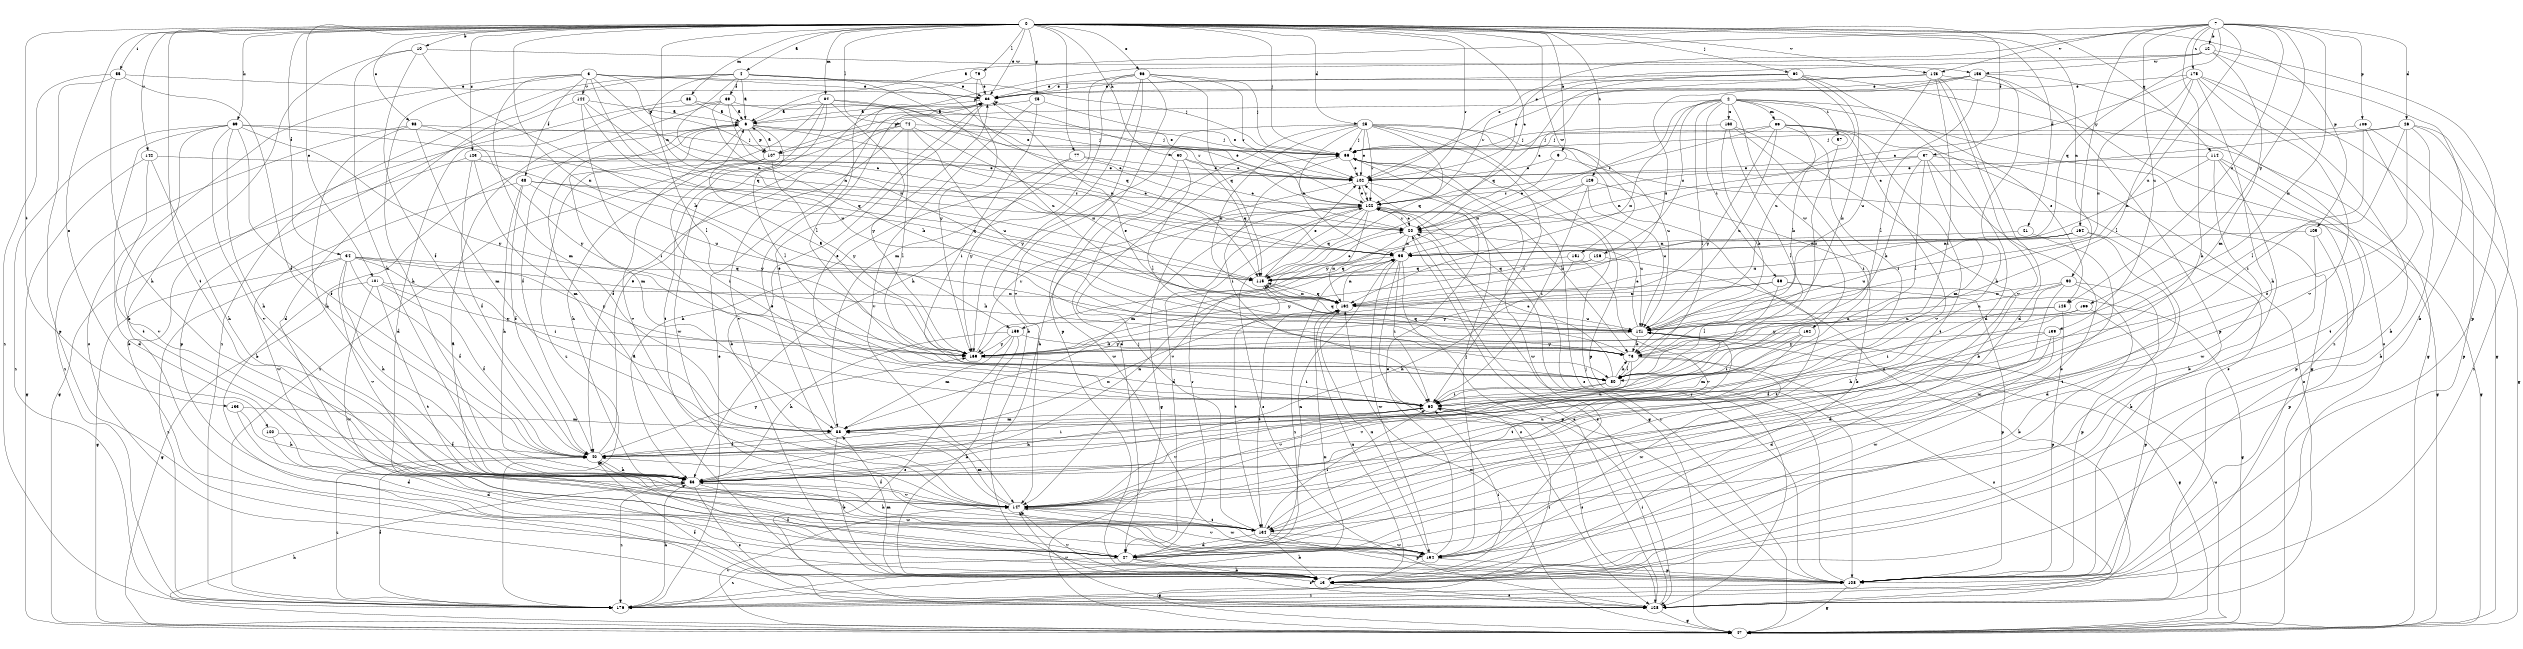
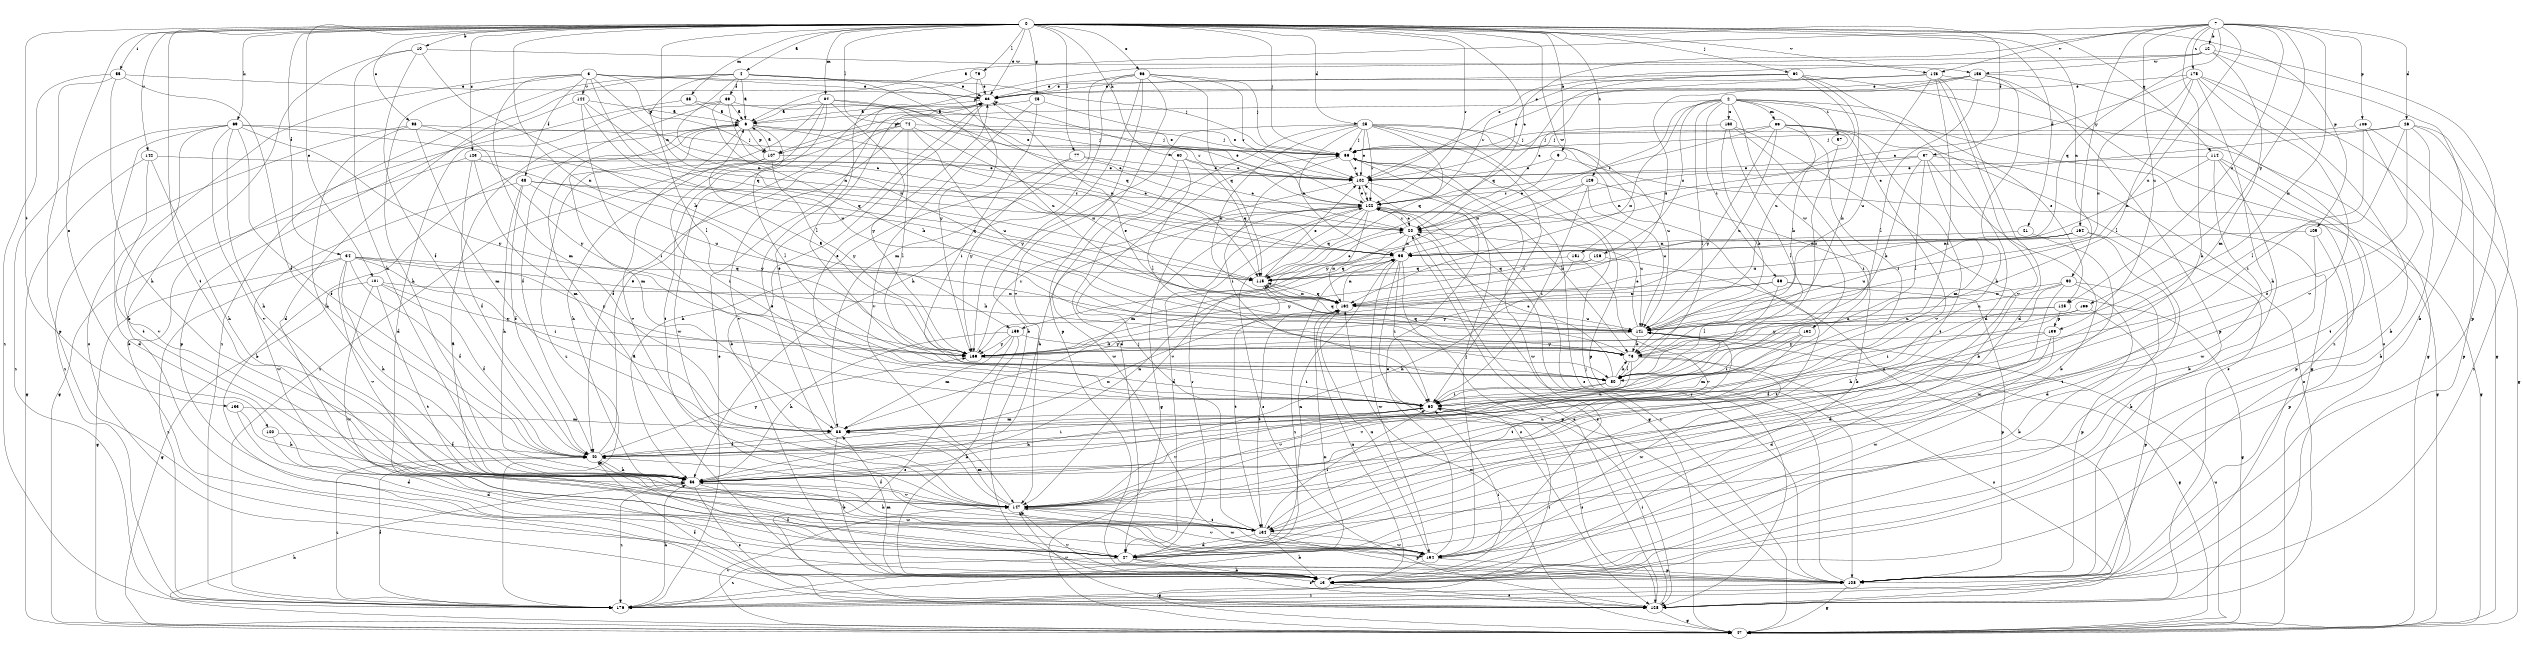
(2052, 533) -> (2057, 319)
